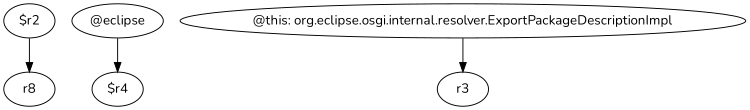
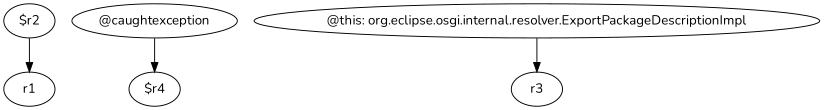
(118, 21) -> (155, 21)
(29, 89) -> (29, 89)
